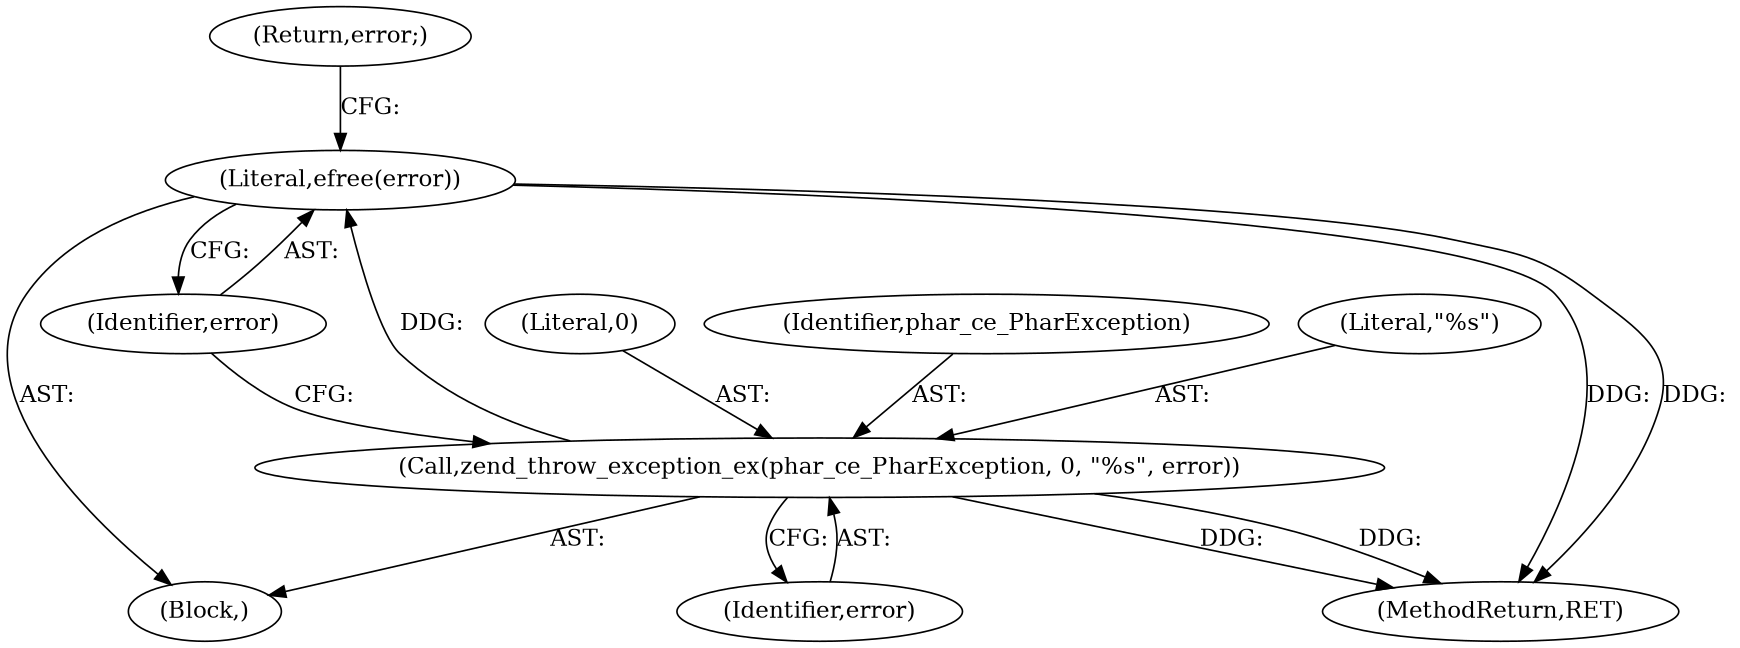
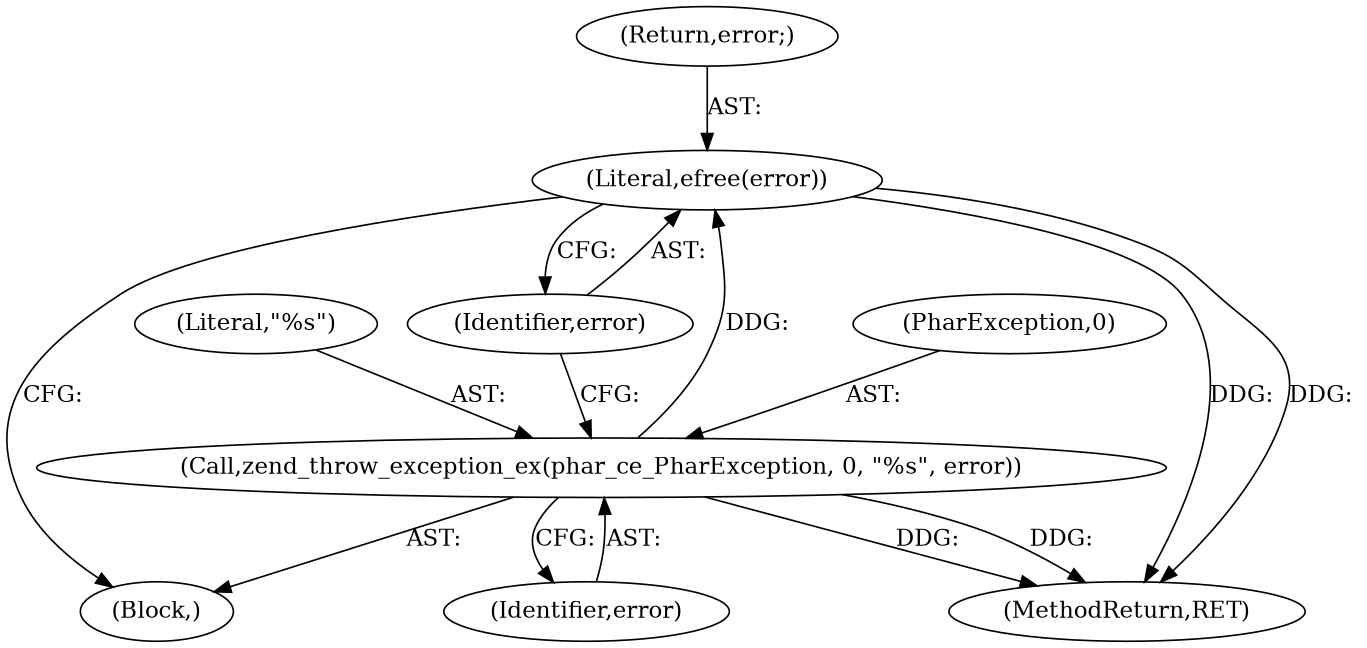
(374, 108) -> (739, 108)
(580, 324) -> (1010, 324)
(987, 324) -> none
(51, 396) -> (57, 396)
